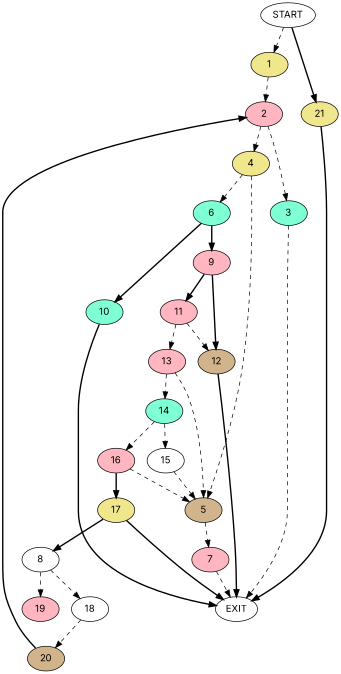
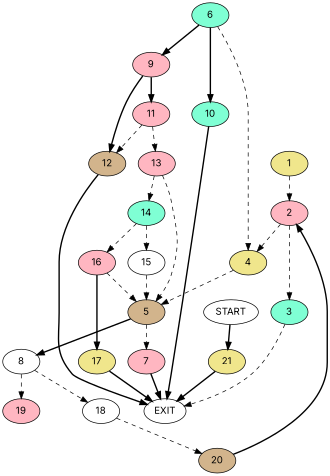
(280, 37) -> none
(234, 186) -> (248, 132)
(78, 535) -> (87, 336)
(222, 581) -> (154, 383)
